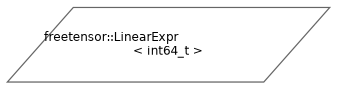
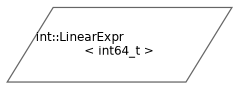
(169, 45) -> (120, 45)
